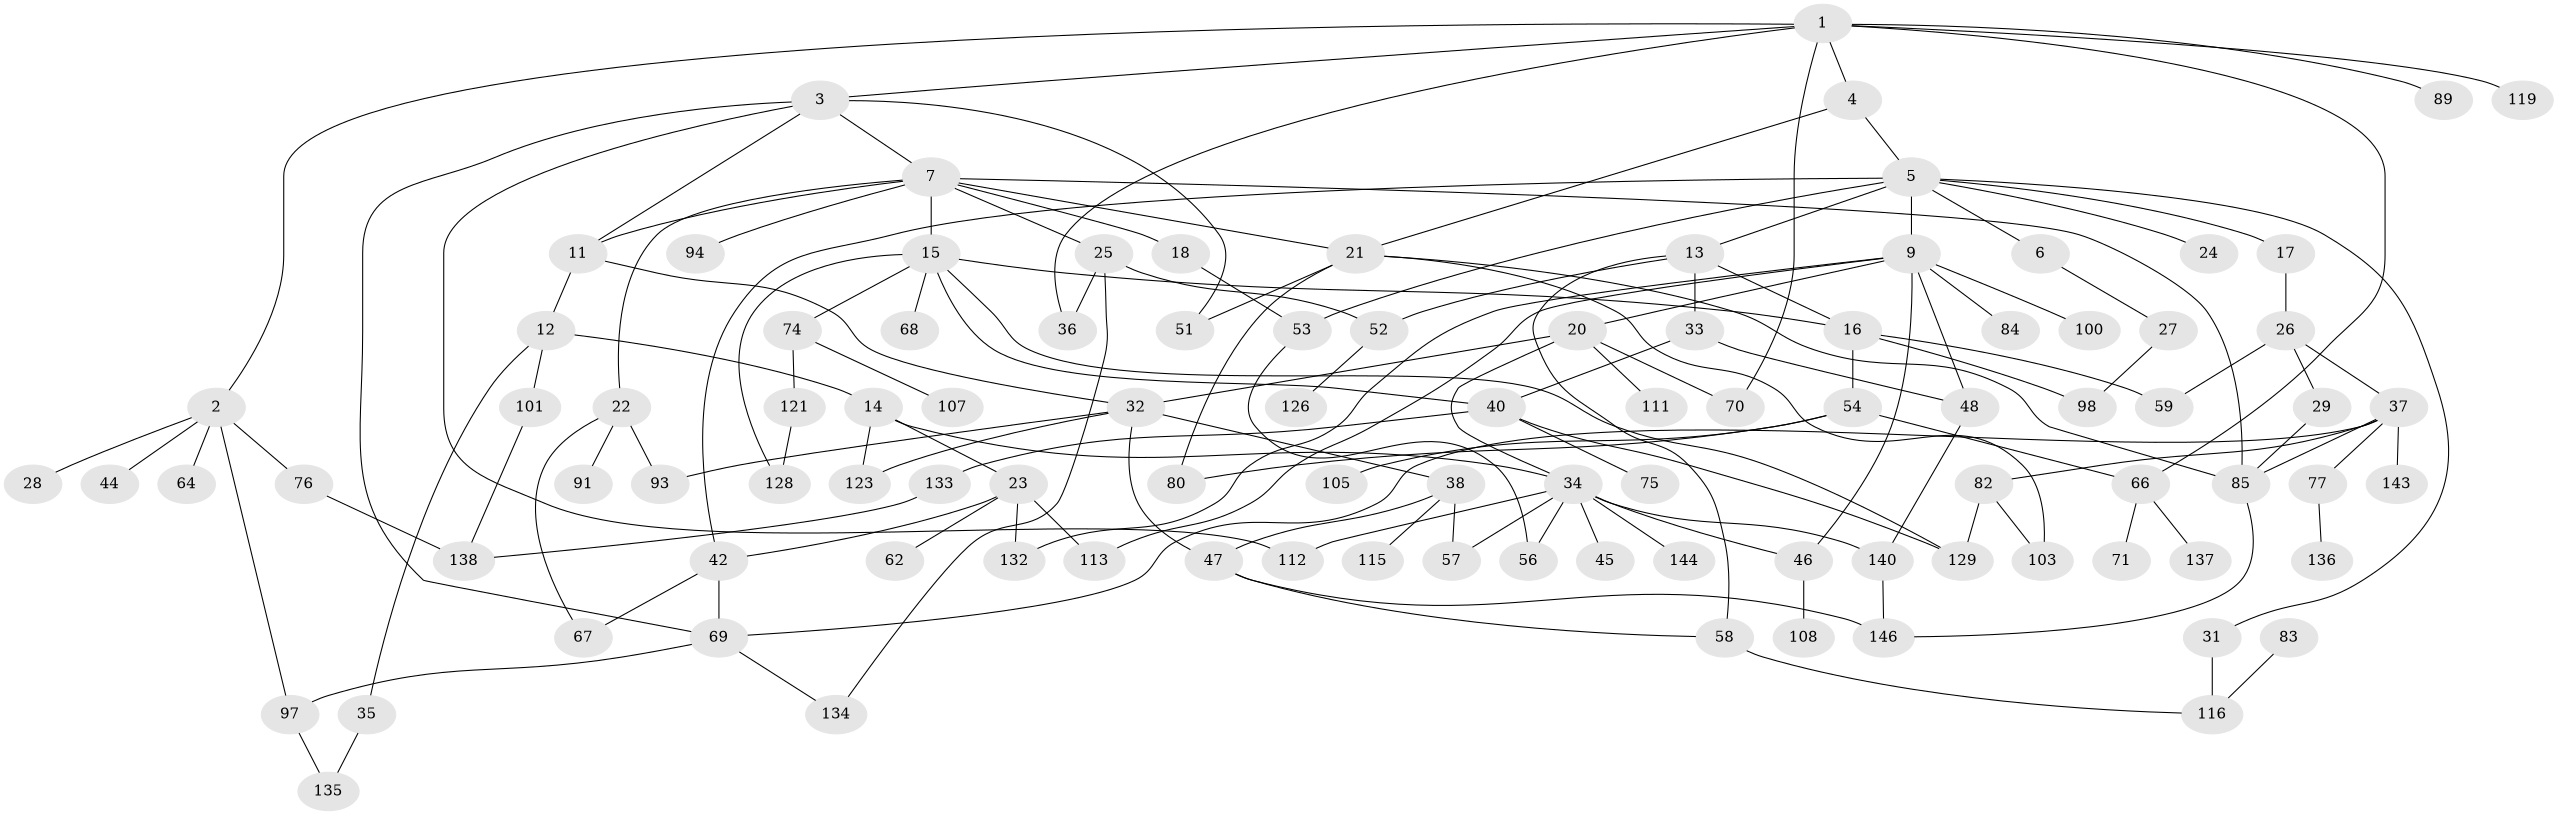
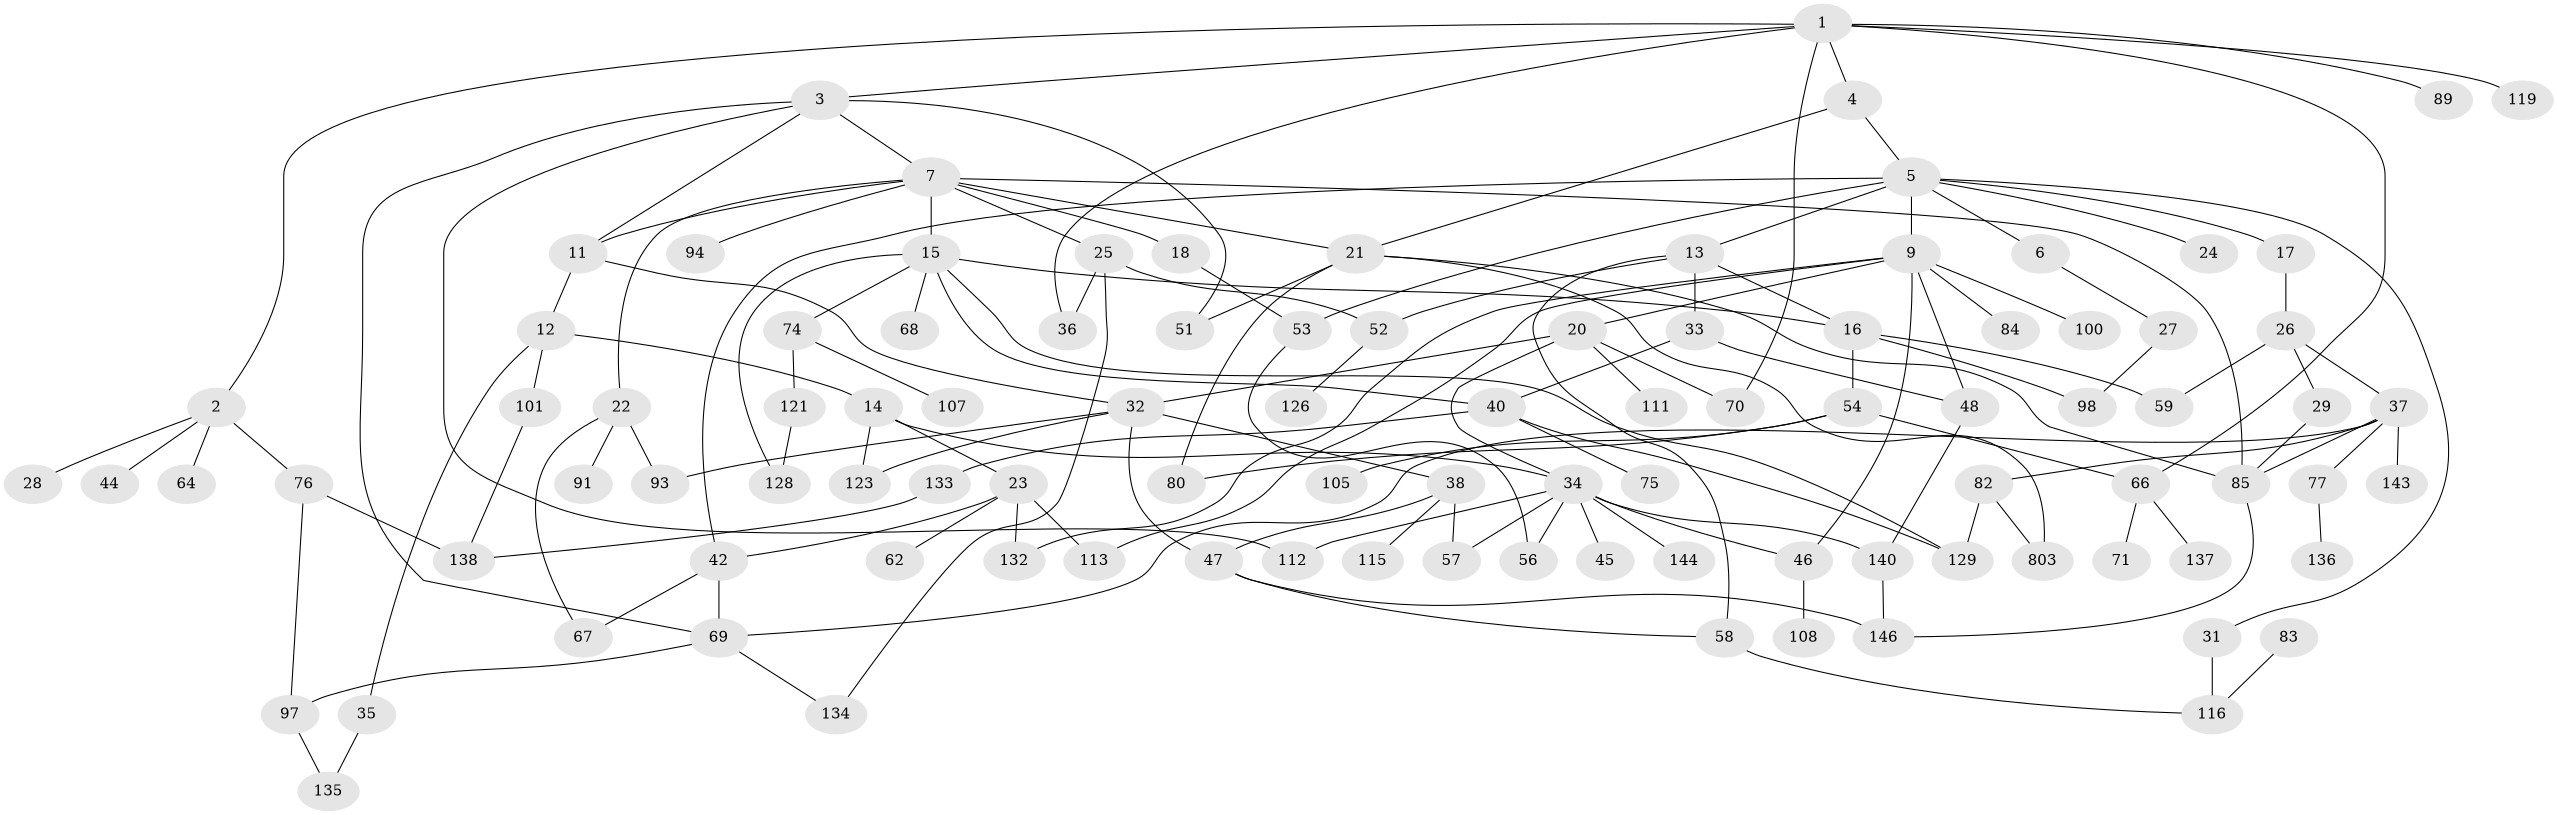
(253, 561) -> (297, 599)
(2043, 561) -> (2043, 561)
